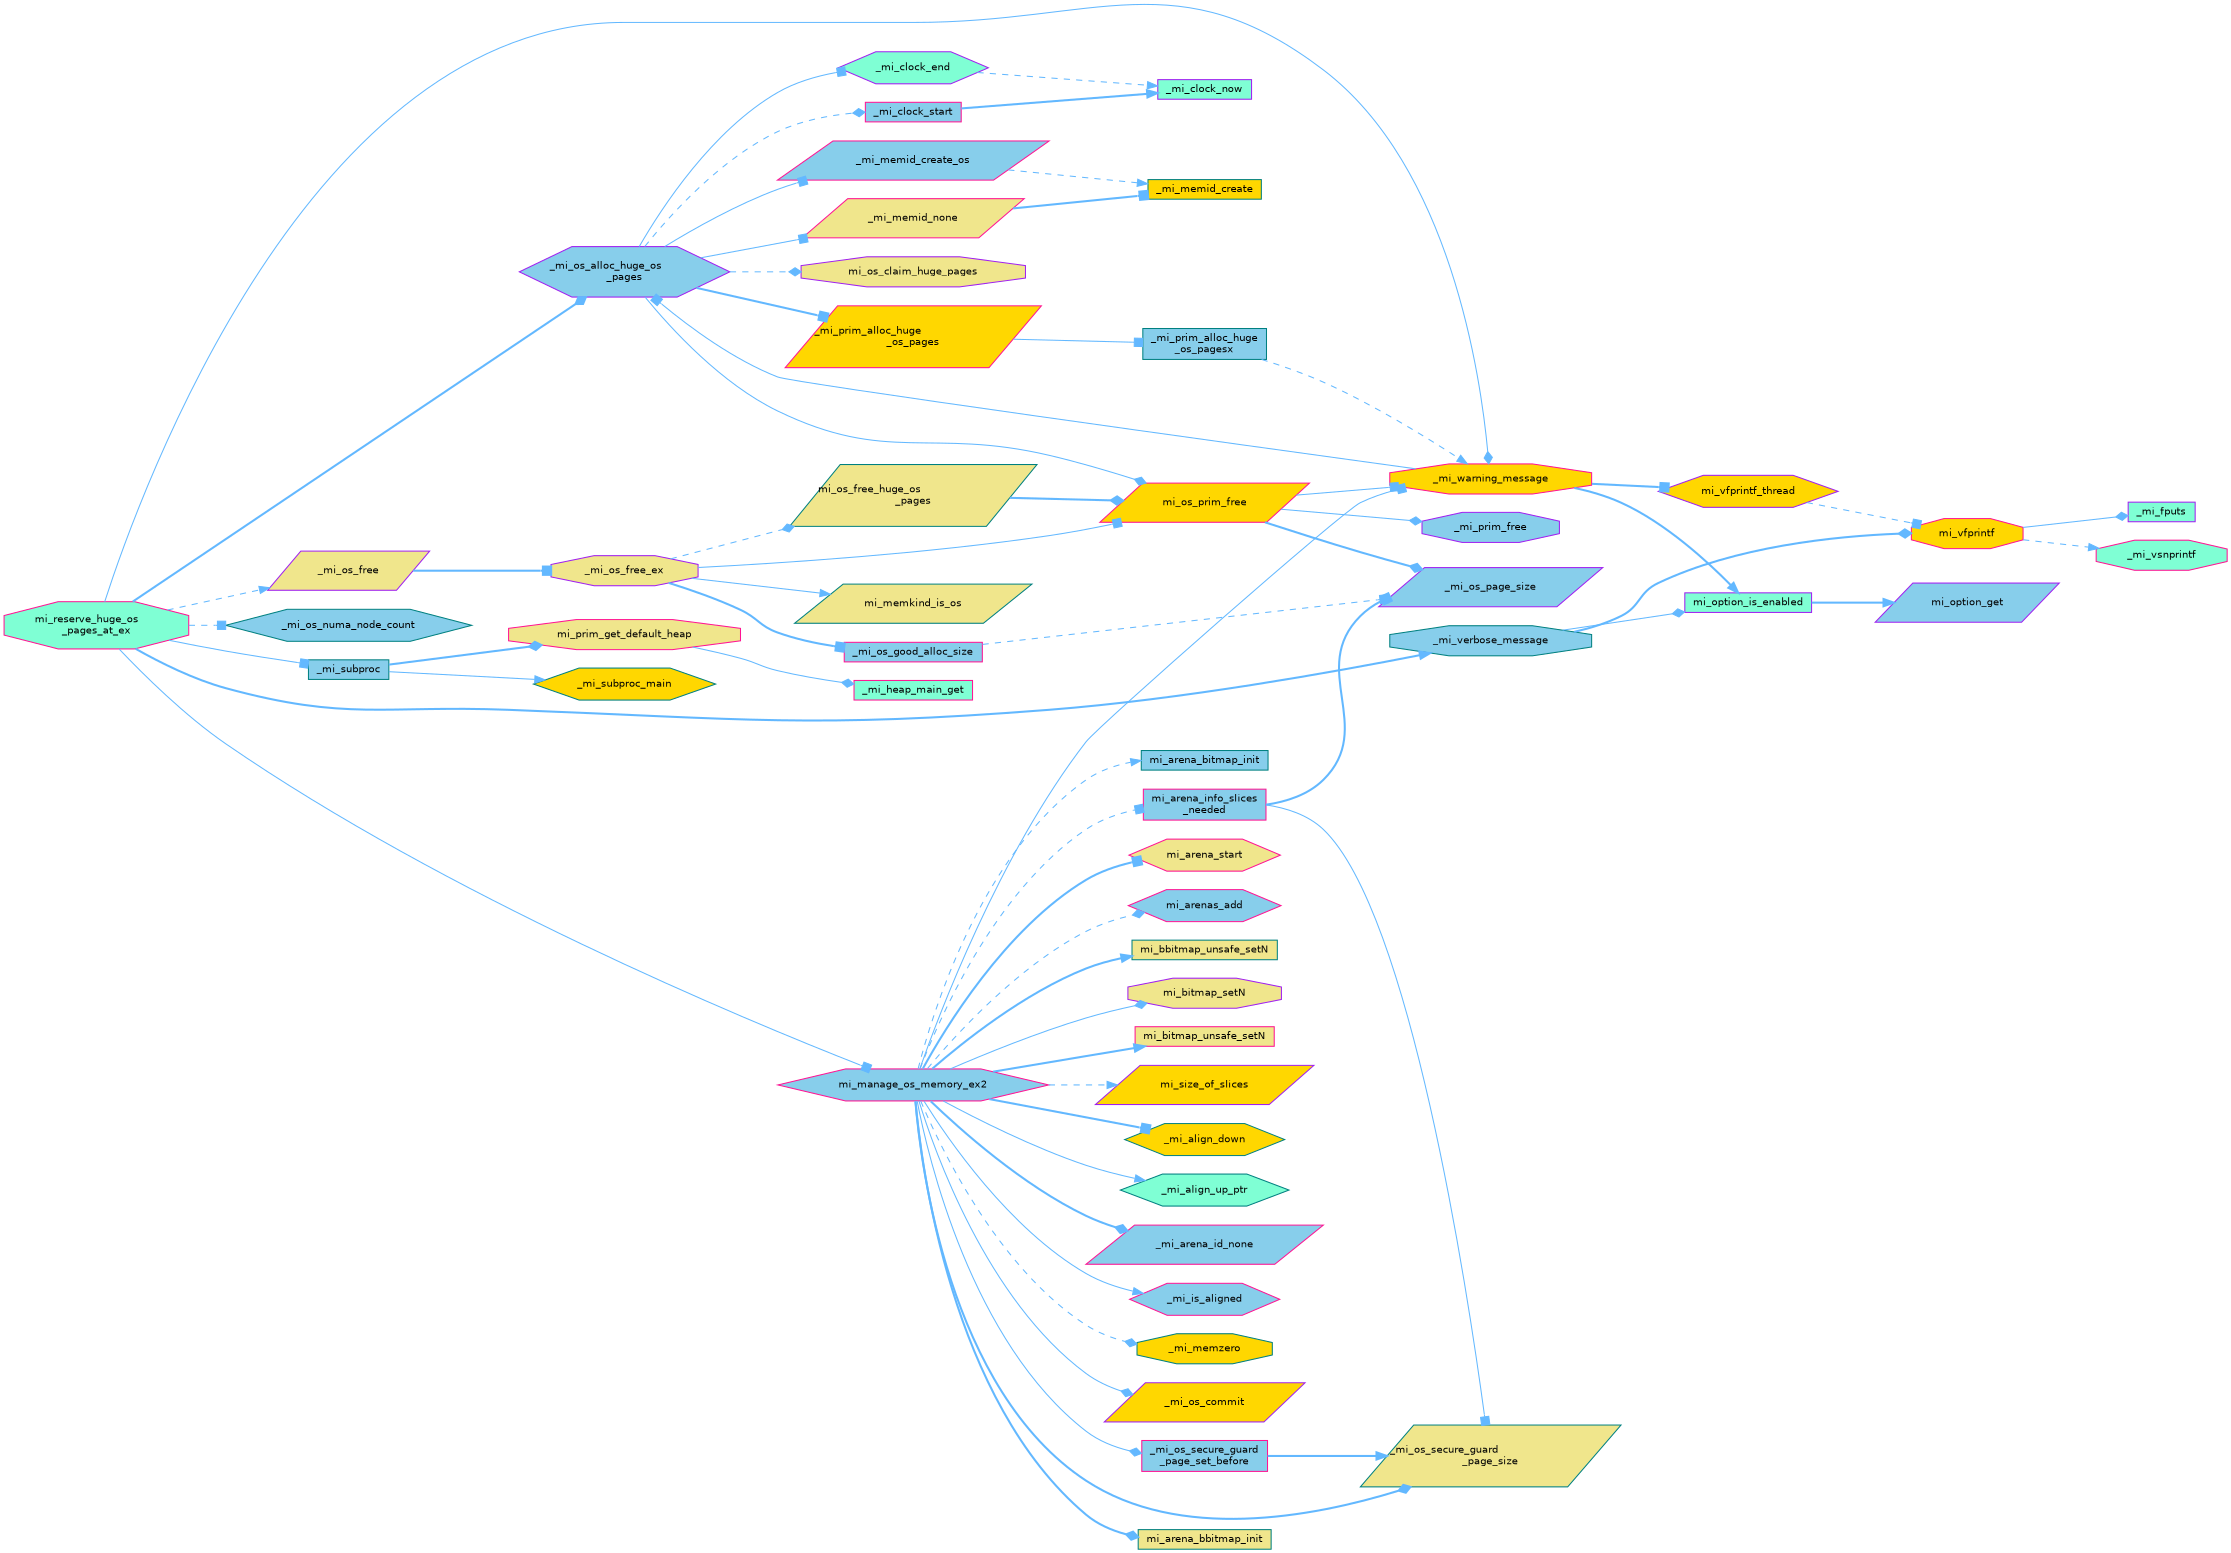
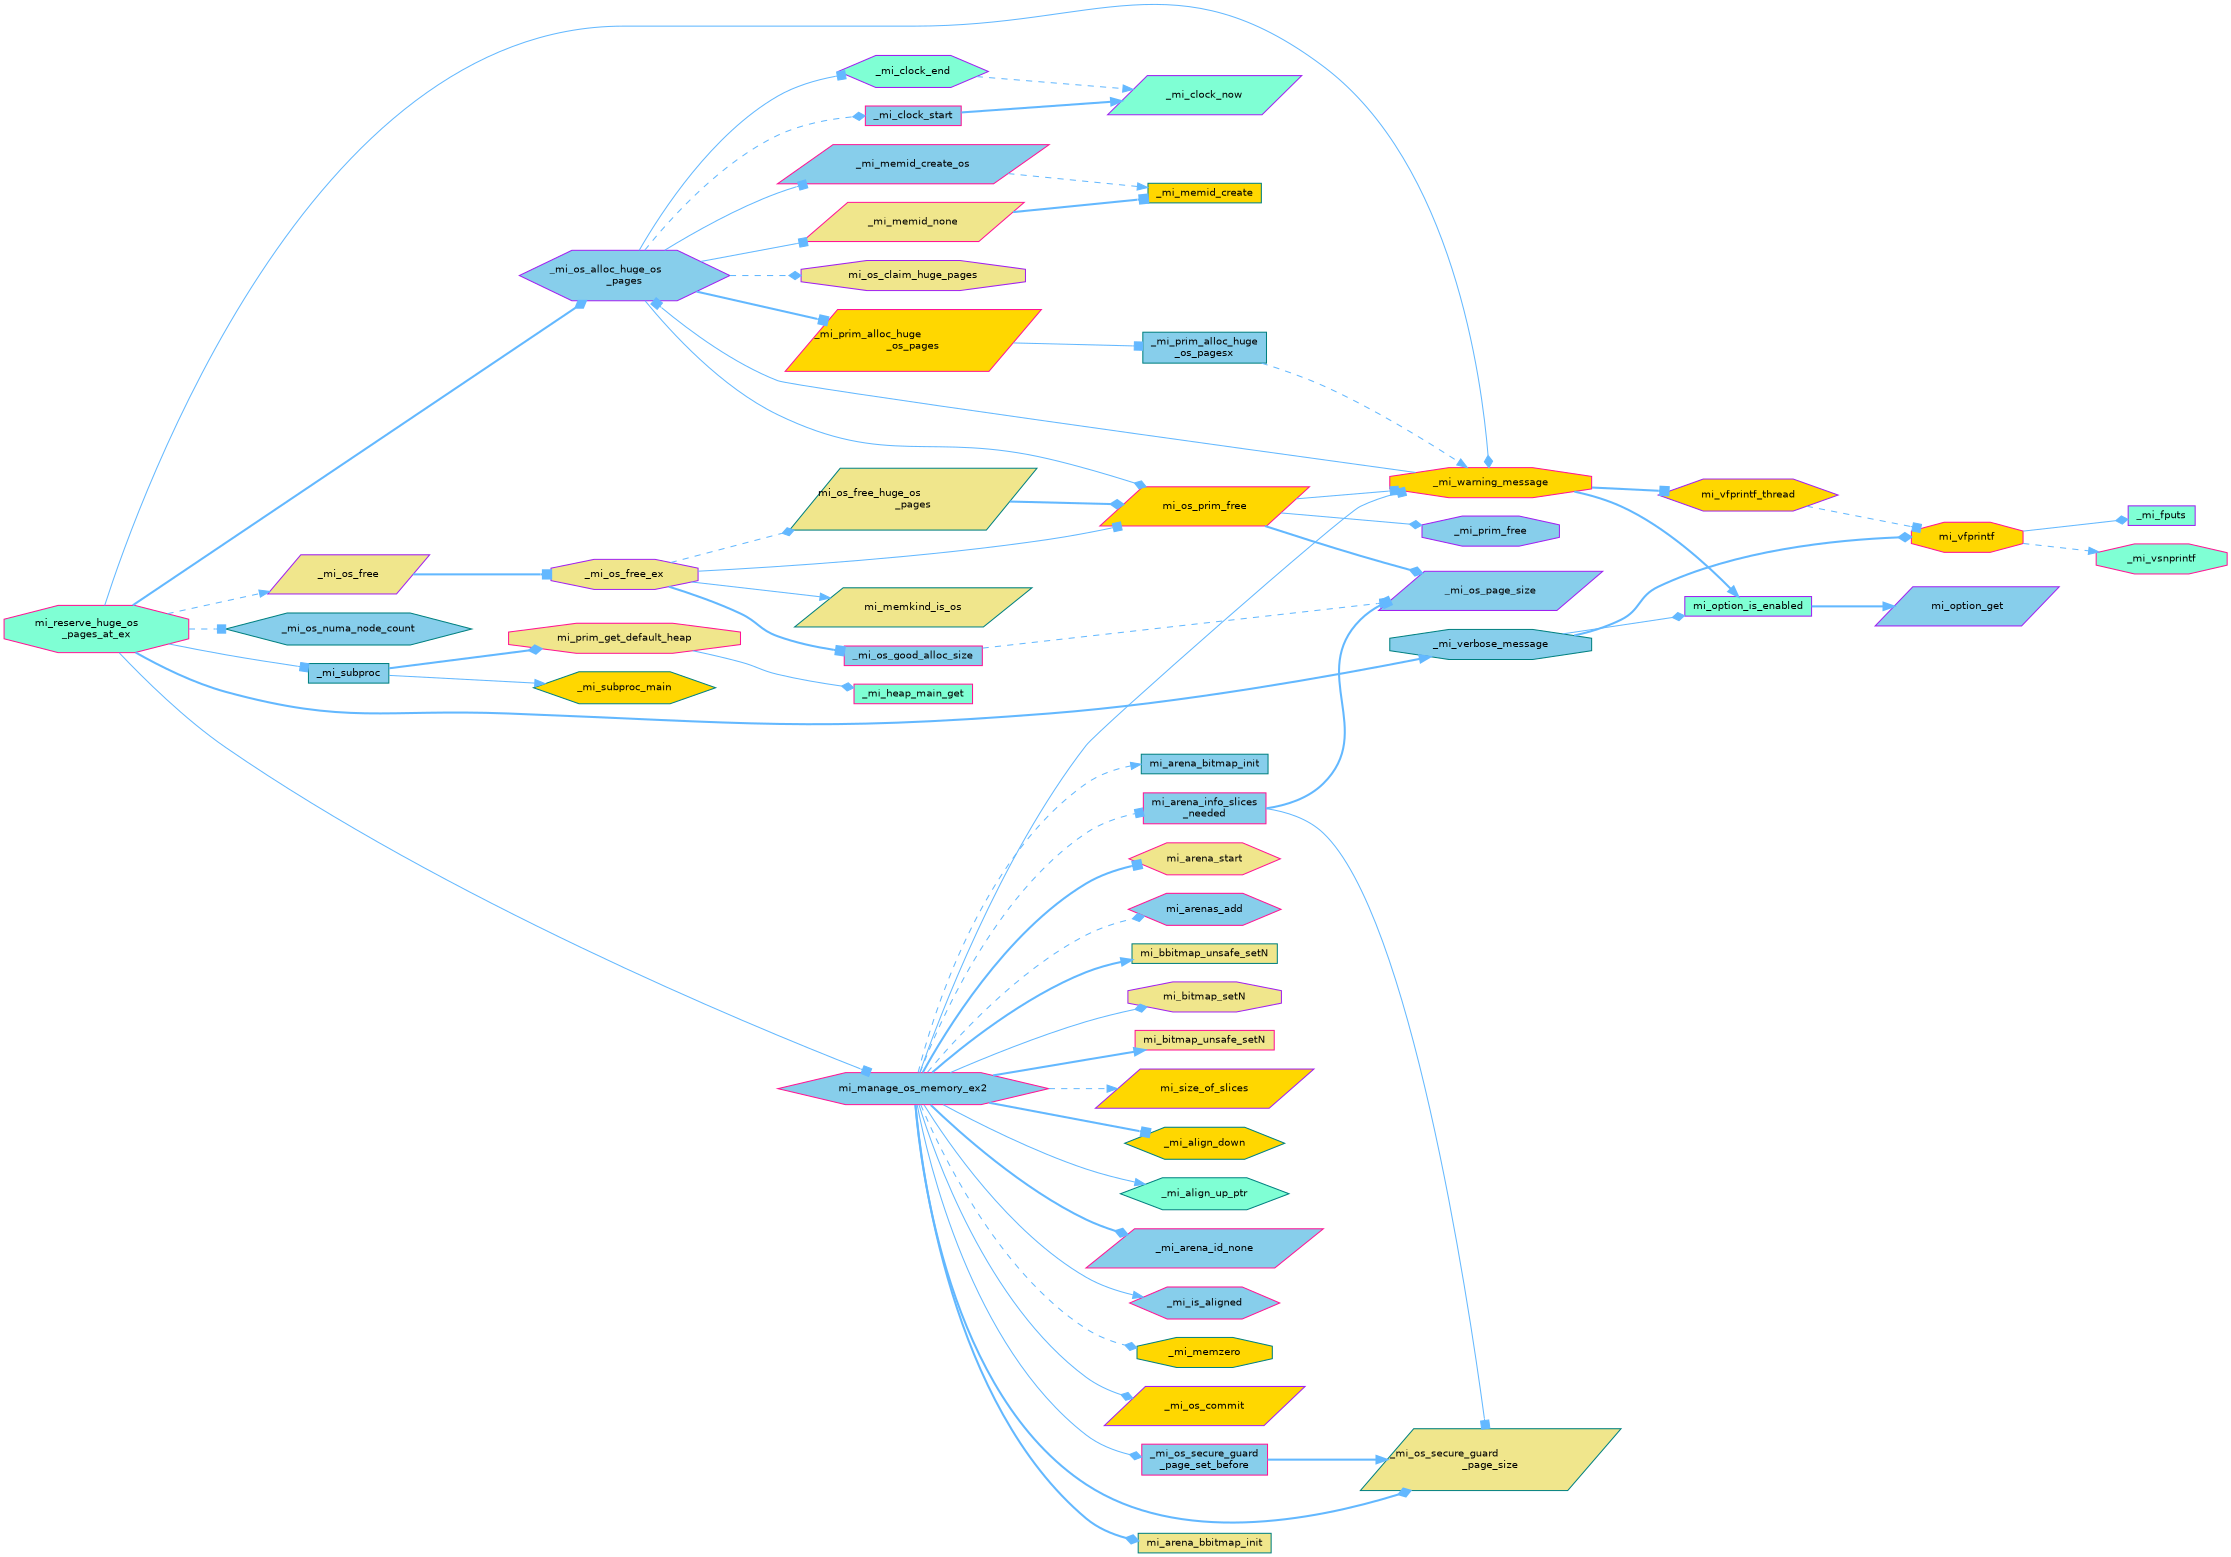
(1205, 89) -> (1205, 95)
